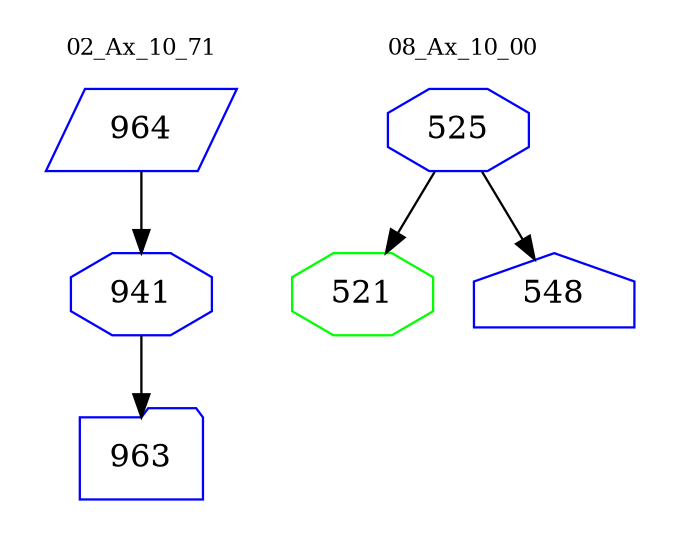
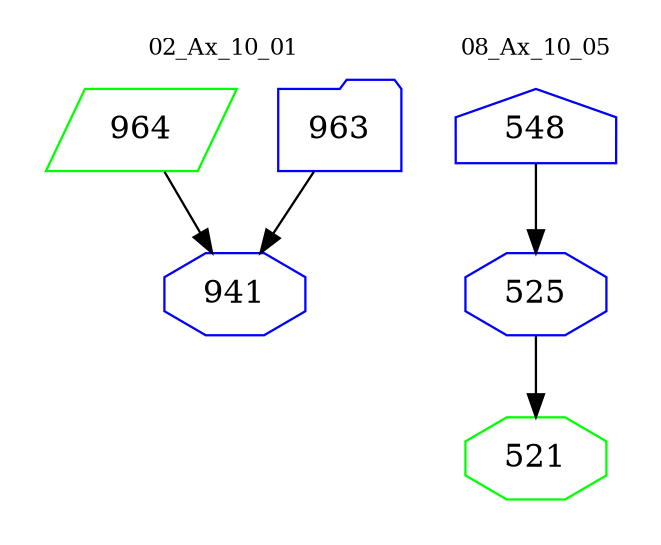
(141, 49) -> (223, 49)
(463, 49) -> (536, 49)
(141, 130) -> (141, 130)
(502, 206) -> (536, 197)
(141, 365) -> (294, 203)
